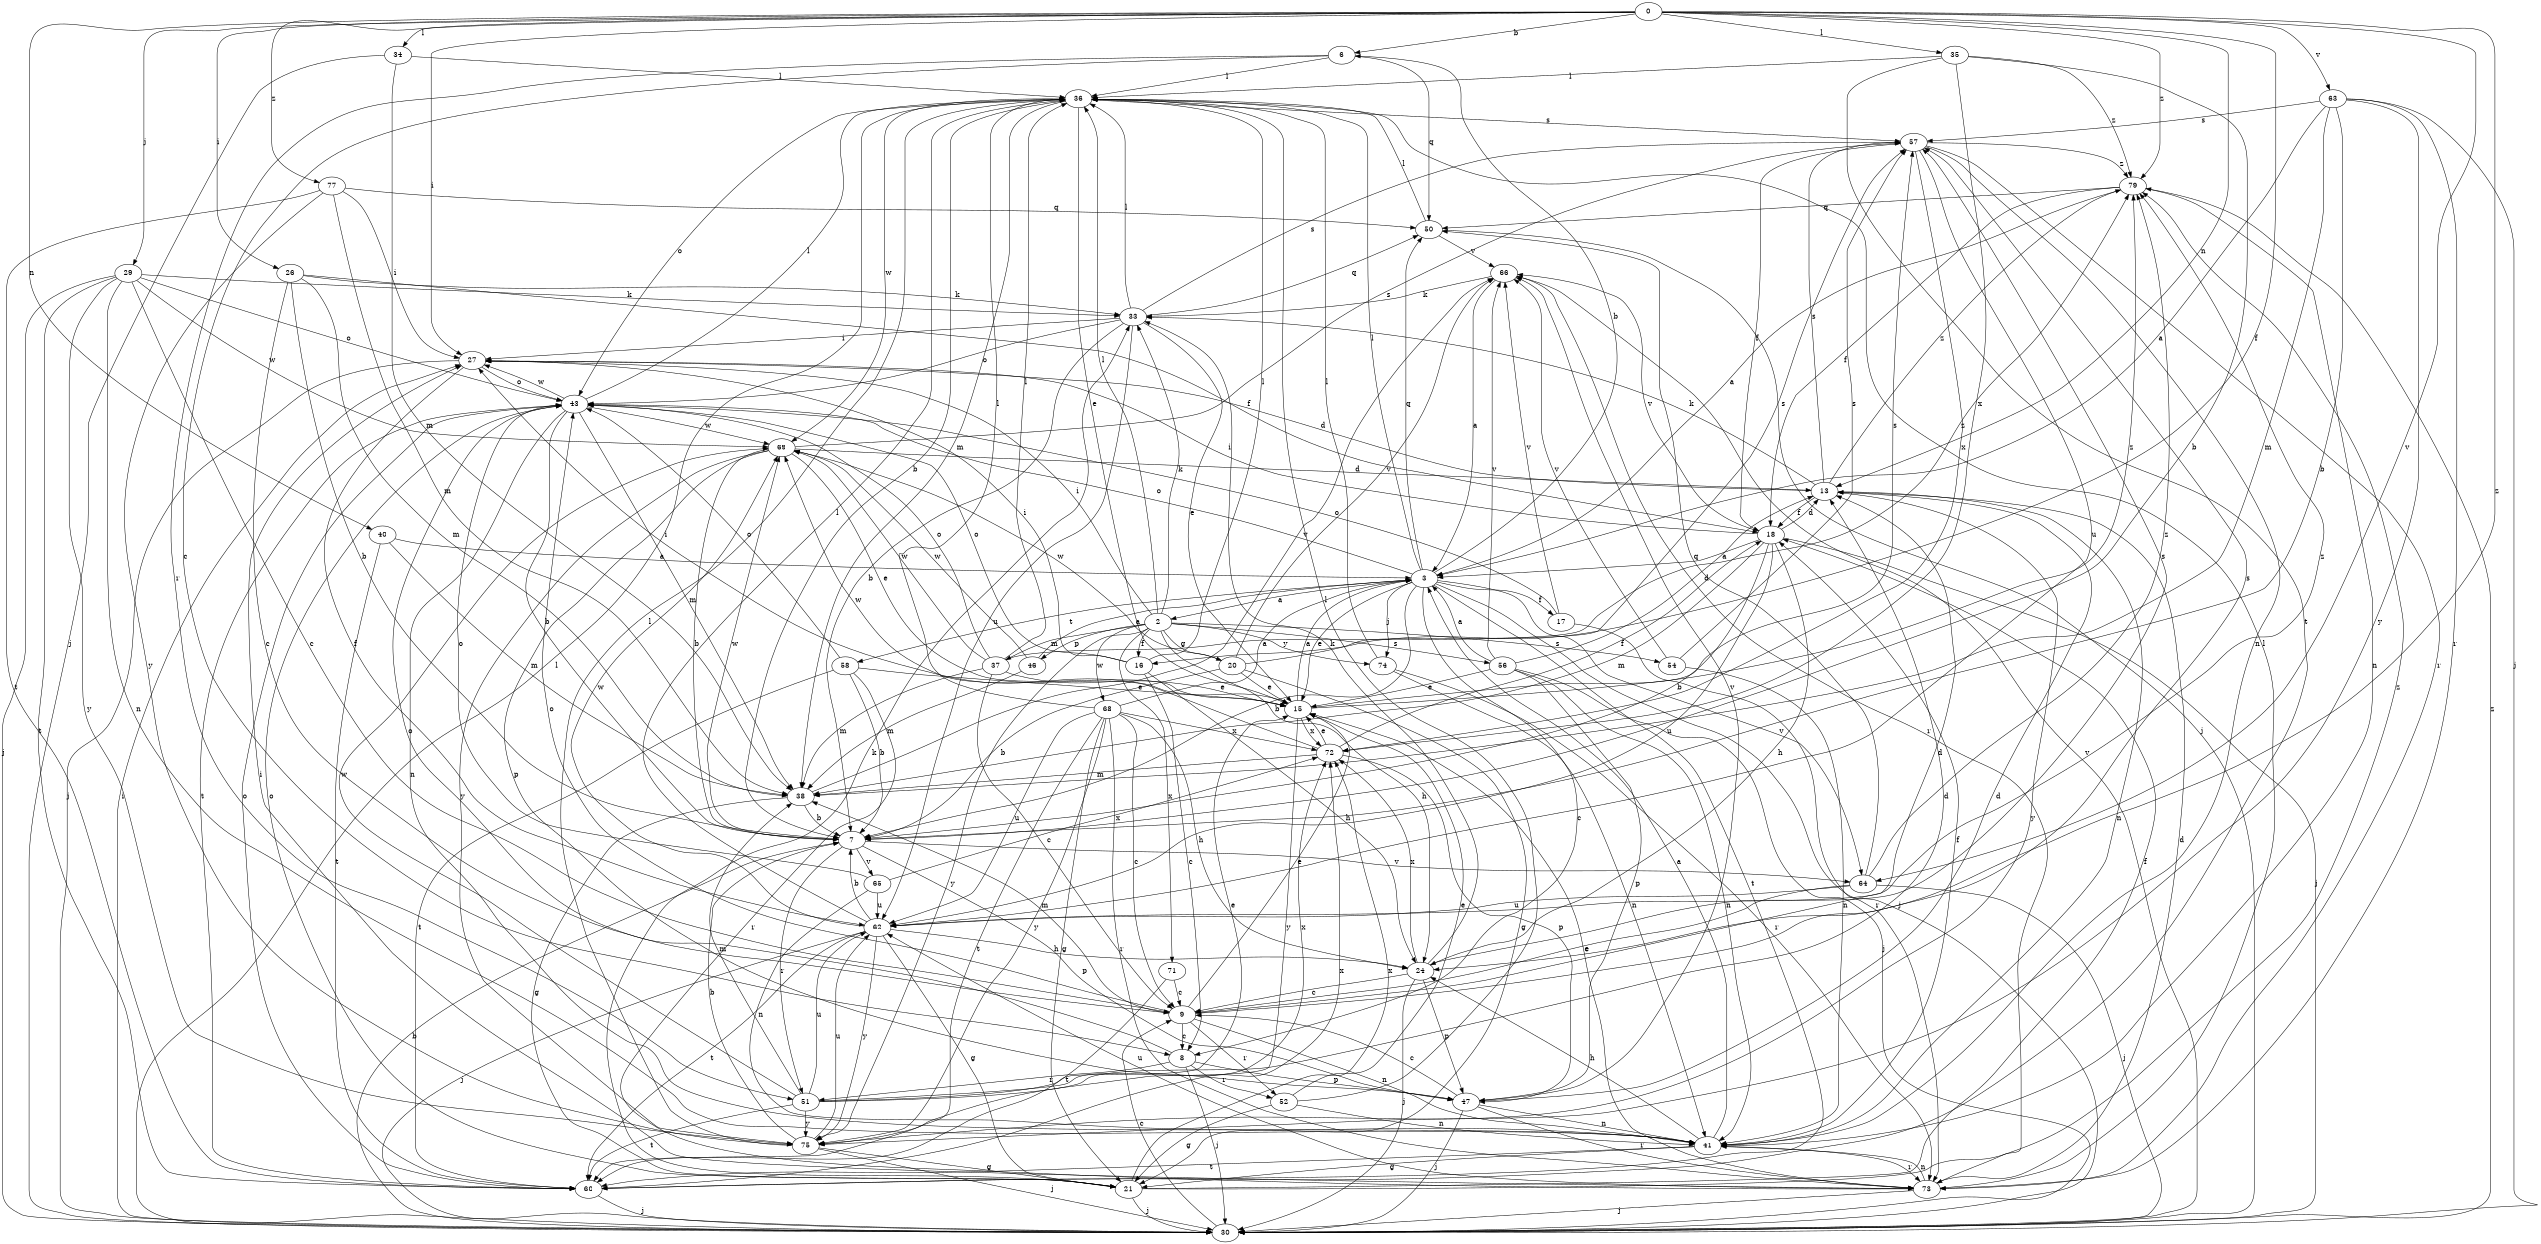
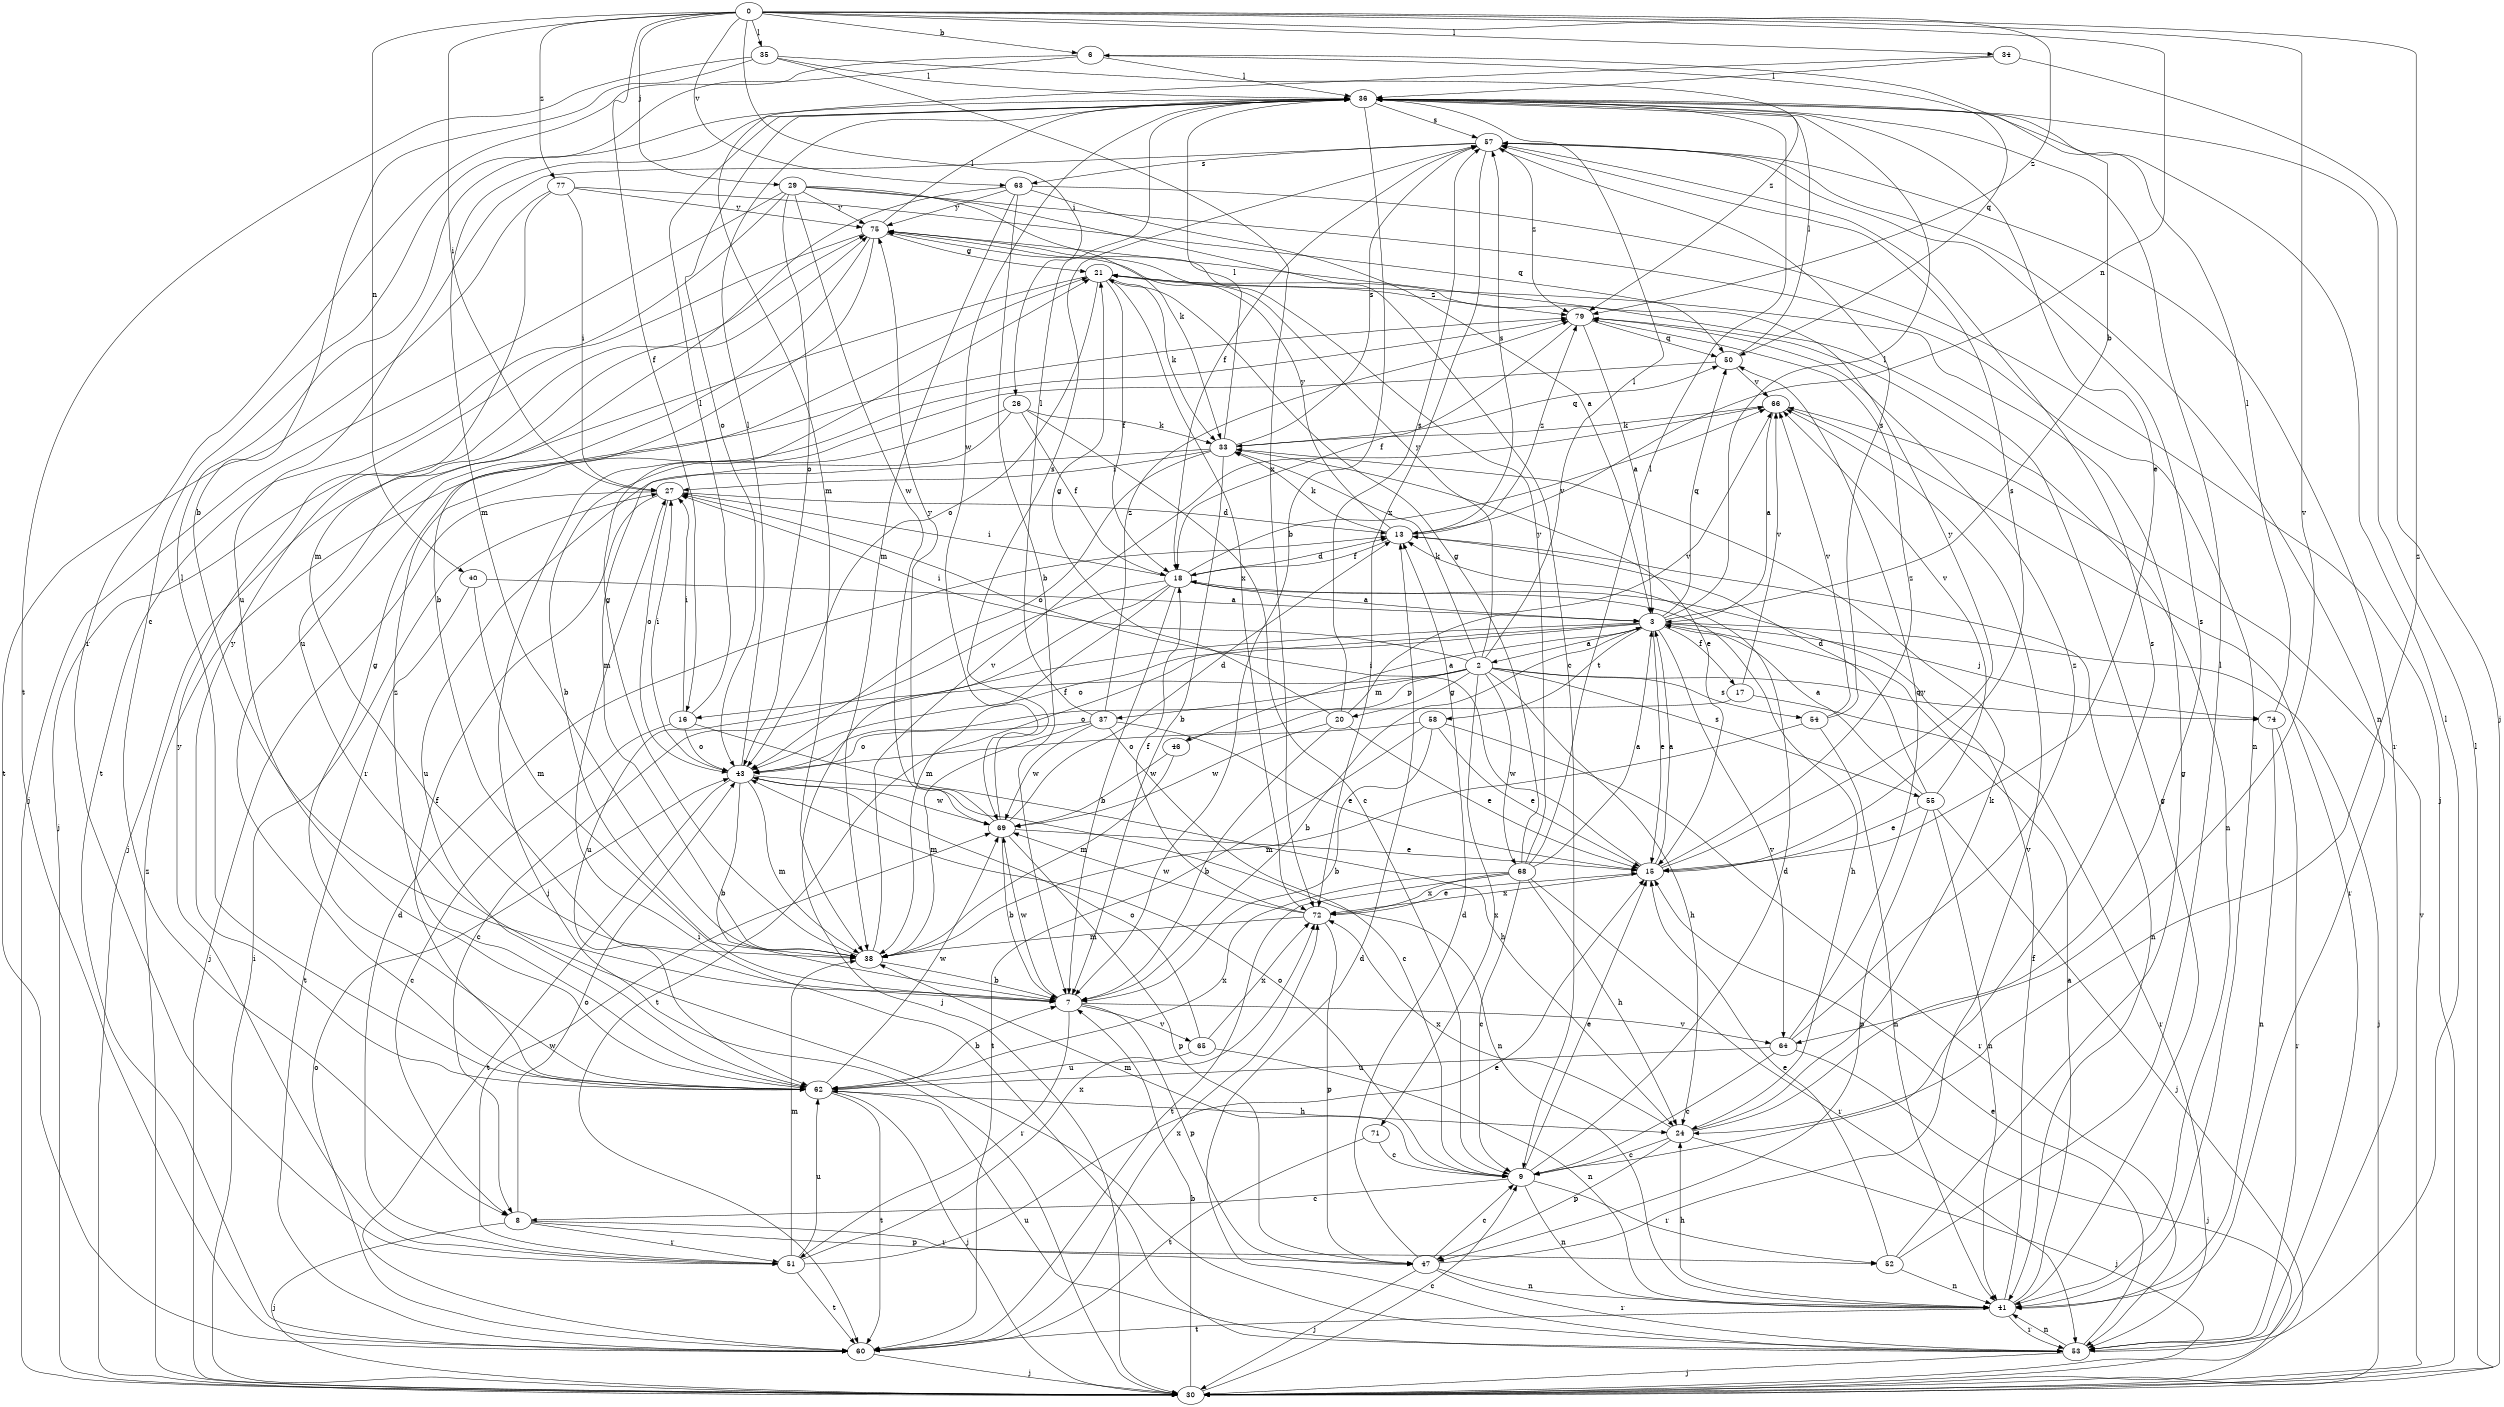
(2126, 125) -> (1234, 158)
(541, 382) -> (658, 622)
(1156, 388) -> (998, 504)
(1503, 666) -> (1931, 801)
(1017, 819) -> (1225, 981)
none -> (1363, 823)
(1927, 1189) -> (2076, 1352)
